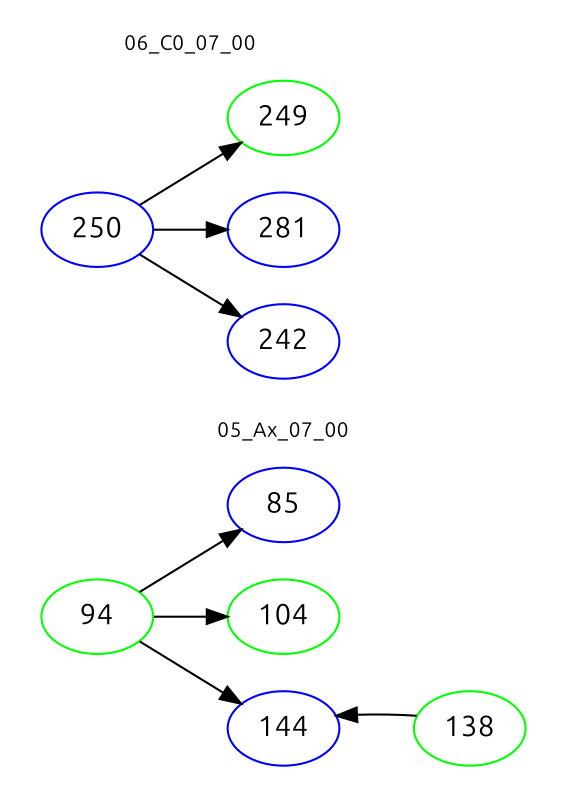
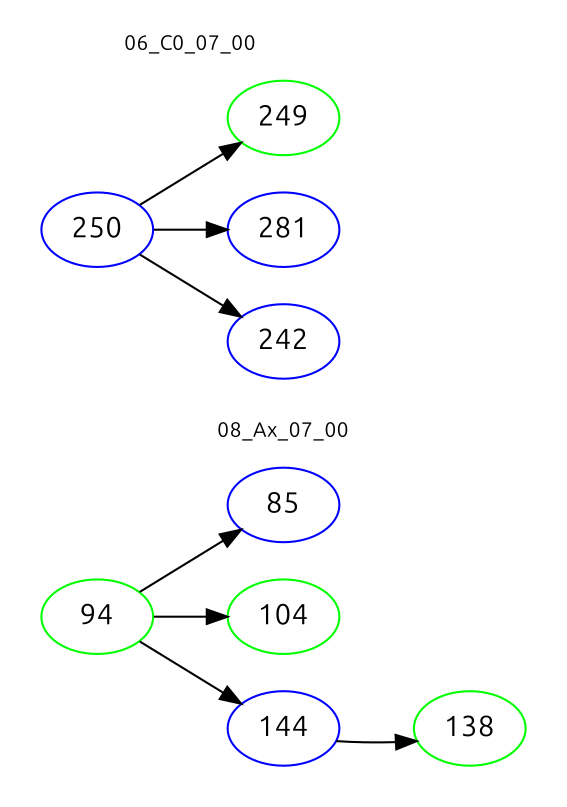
(284, 431) -> (284, 431)
(387, 715) -> (366, 742)
